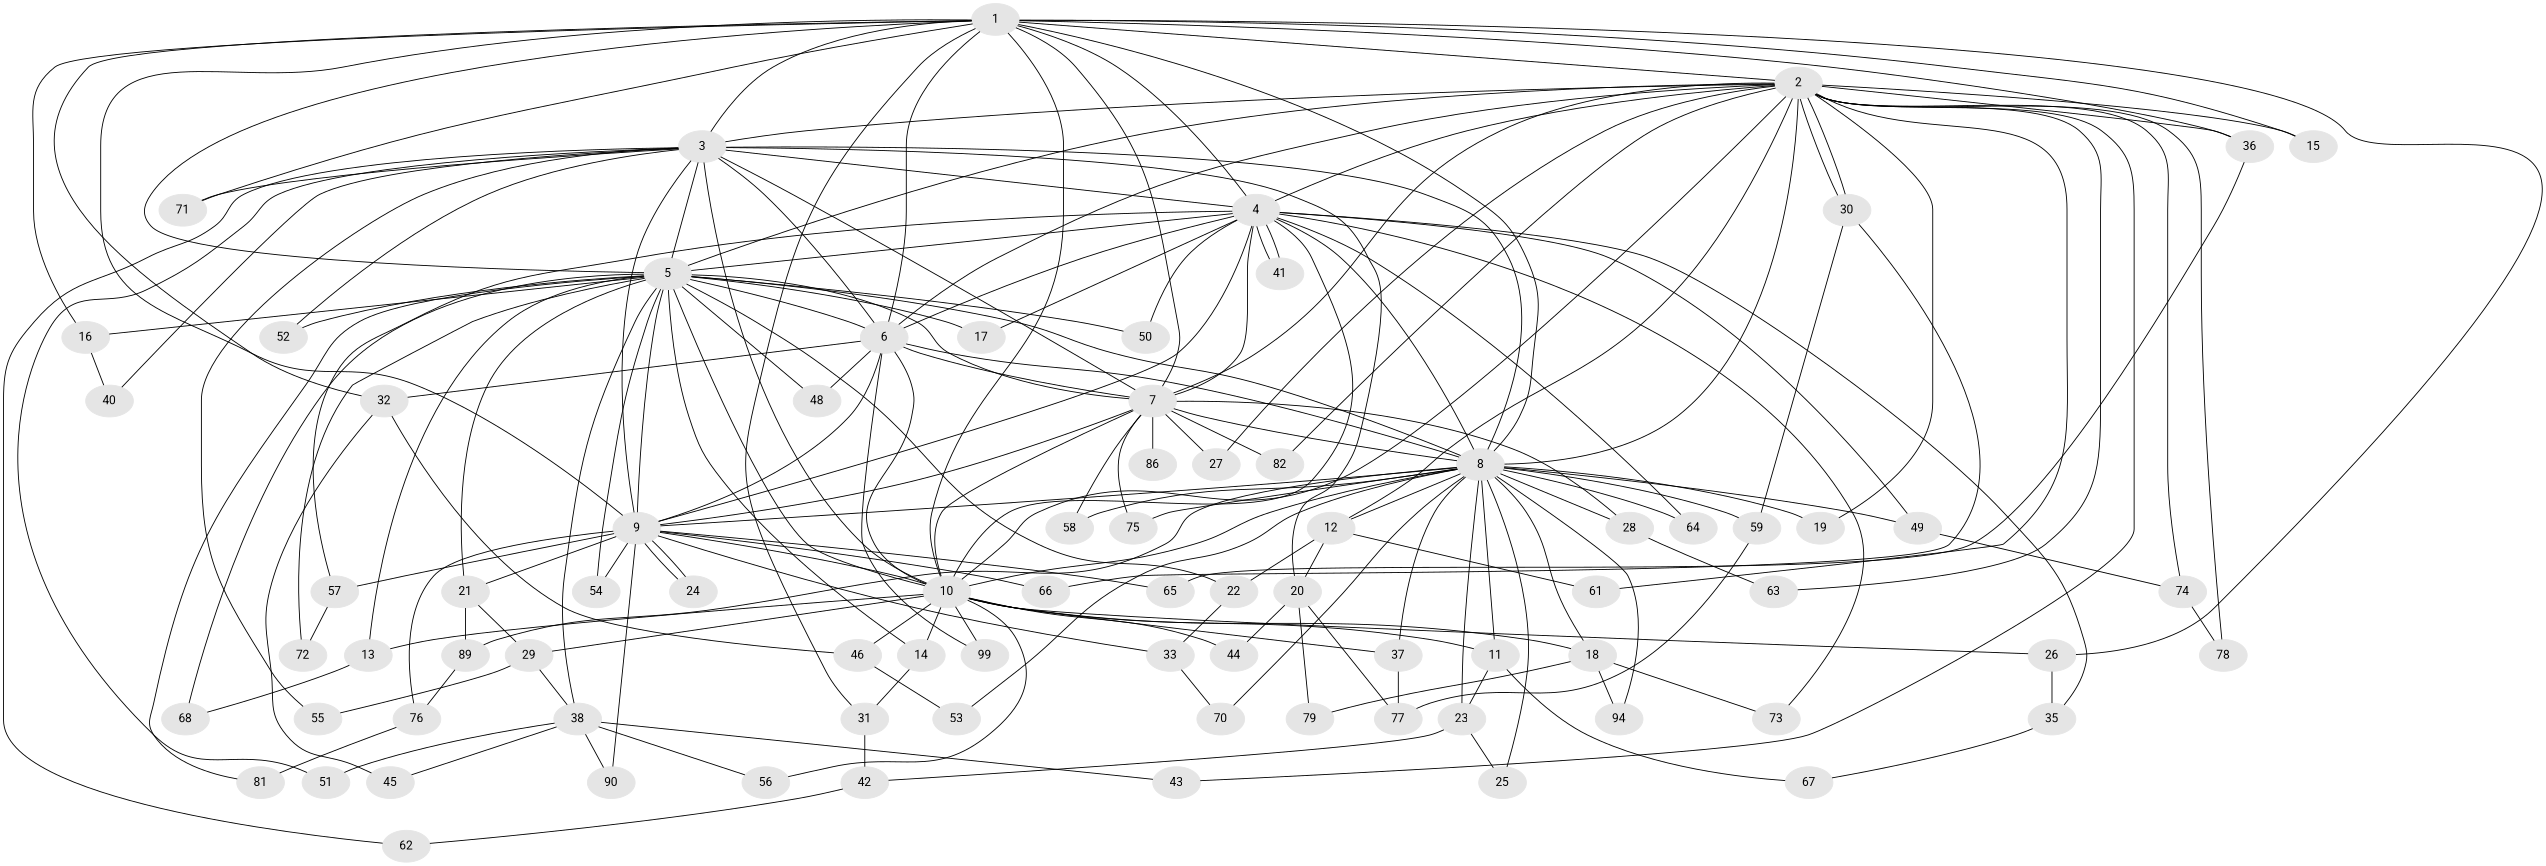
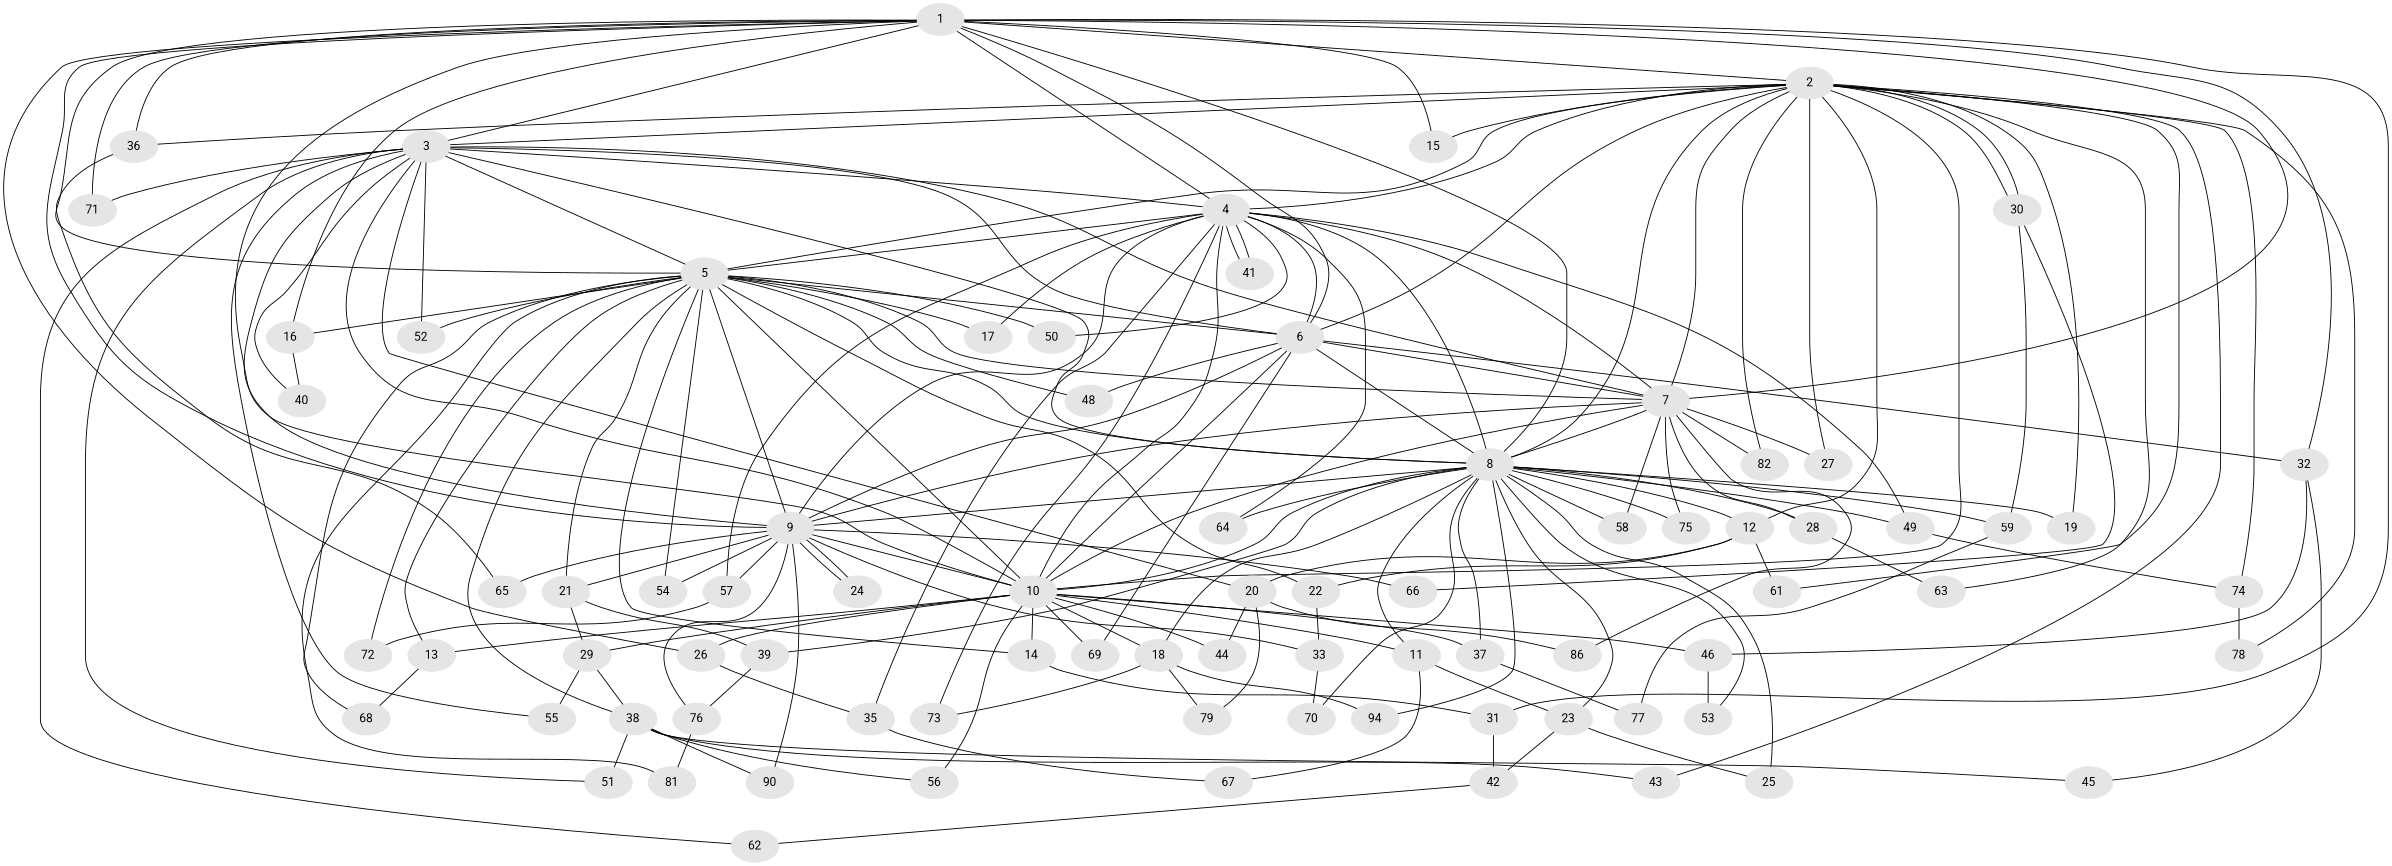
(466, 655) -> (765, 655)
(985, 655) -> (1095, 655)
(1348, 655) -> (1412, 629)
